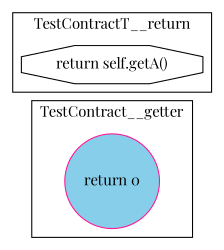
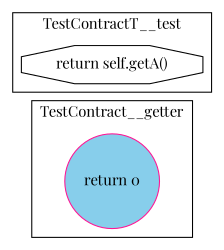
(112, 25) -> (112, 25)
